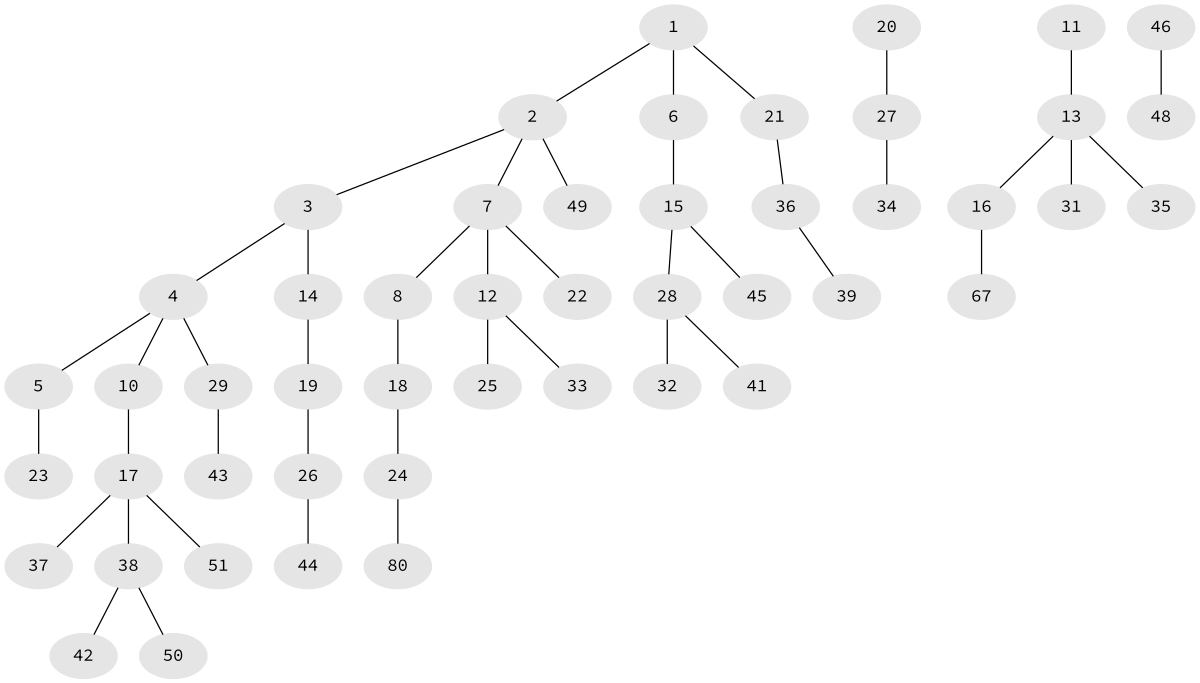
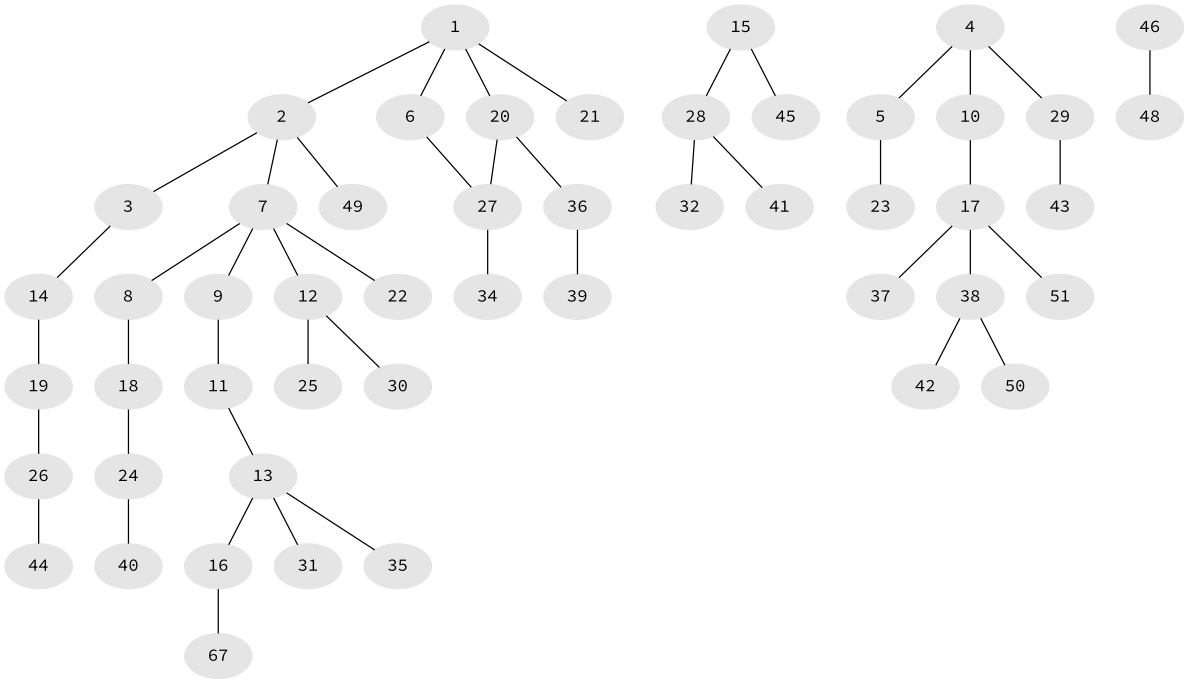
none -> (478, 72)
(674, 162) -> (449, 162)
(780, 162) -> (539, 162)
(241, 252) -> none
none -> (218, 297)
(577, 387) -> (398, 387)
(398, 566) -> (128, 566)
